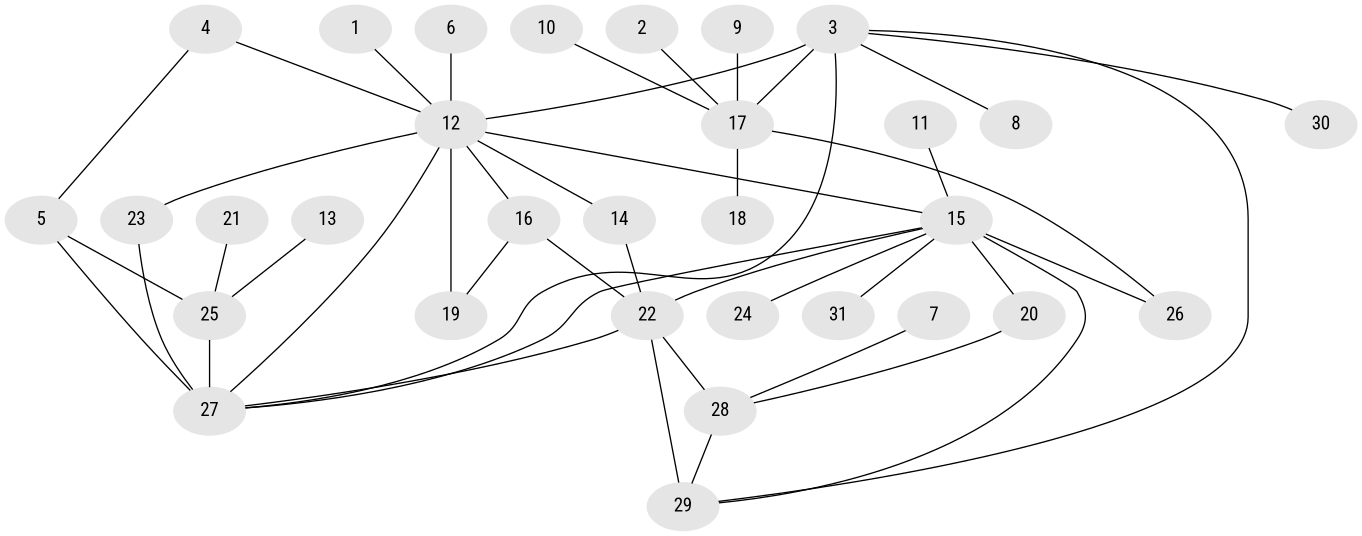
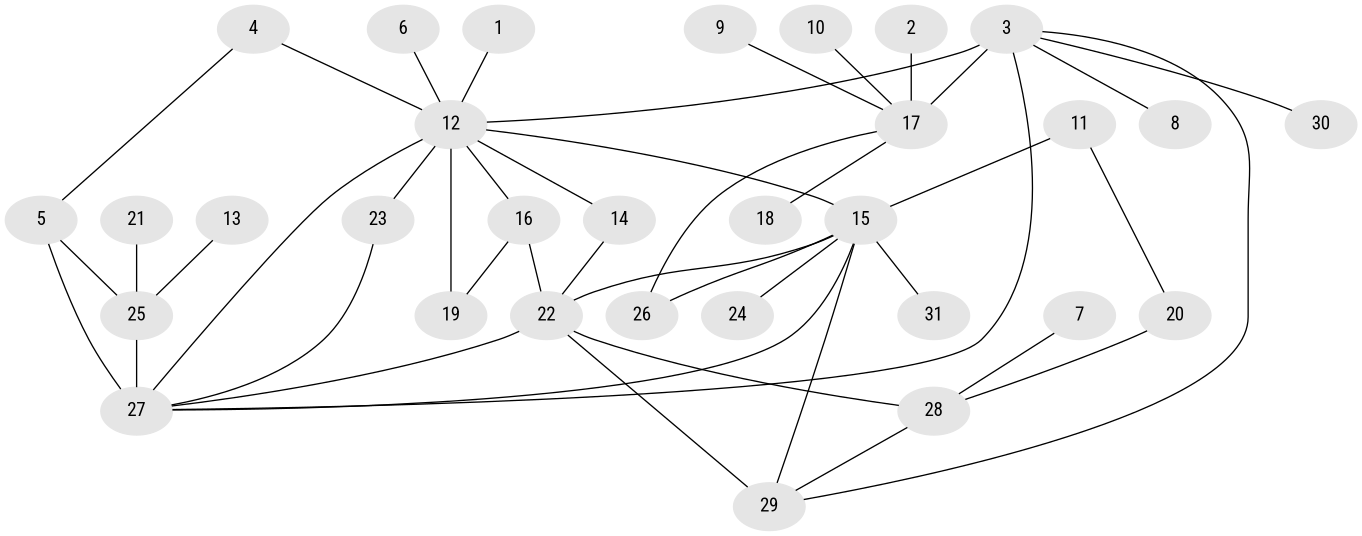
(993, 268) -> (1127, 220)
